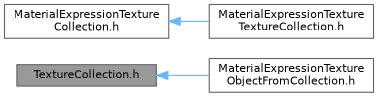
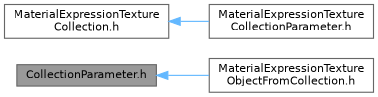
(291, 21) -> (291, 21)
(87, 75) -> (87, 75)
